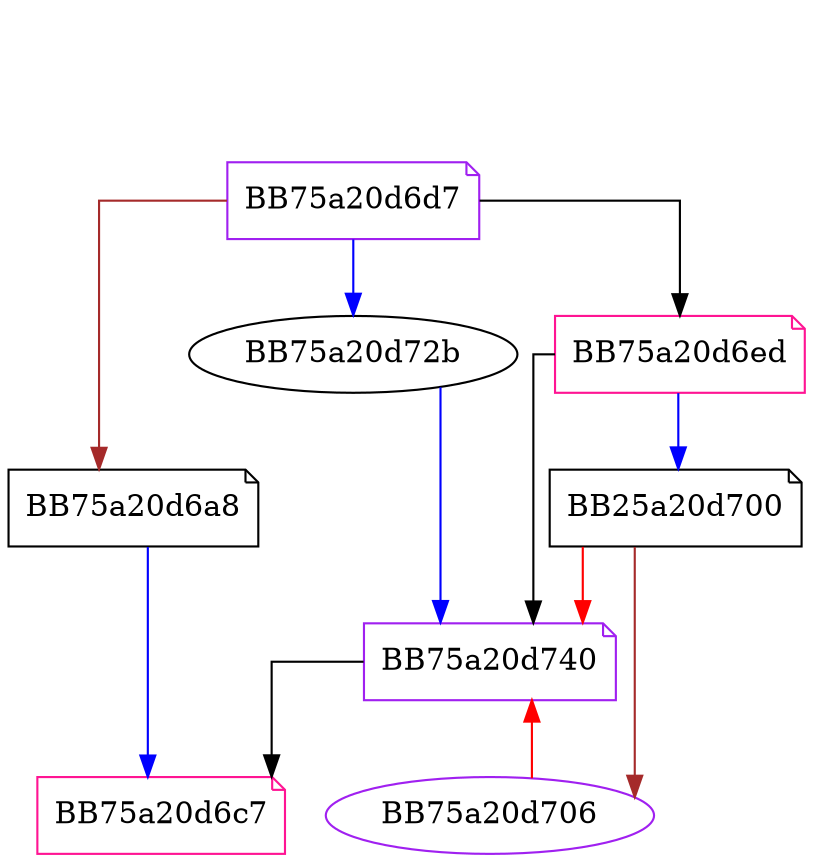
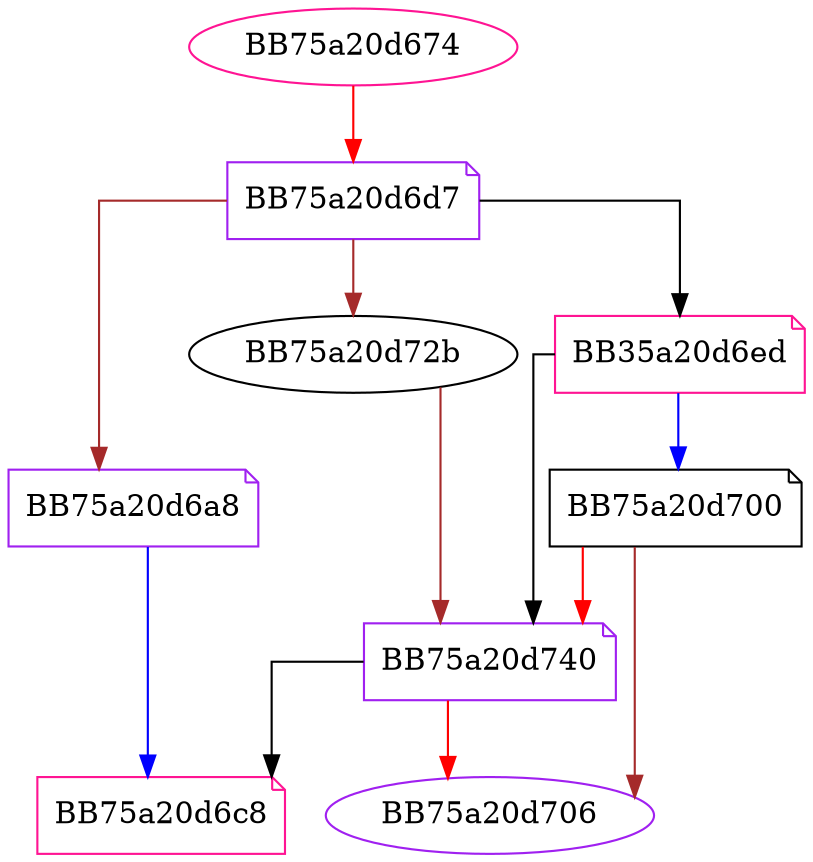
none -> (353, 47)
(353, 267) -> (353, 267)
(680, 354) -> (680, 354)
(440, 494) -> (440, 494)
(133, 508) -> (133, 508)
(676, 508) -> (676, 508)
(532, 750) -> (448, 729)
(161, 815) -> (161, 815)
